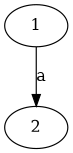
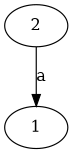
(36, 71) -> (36, 71)
